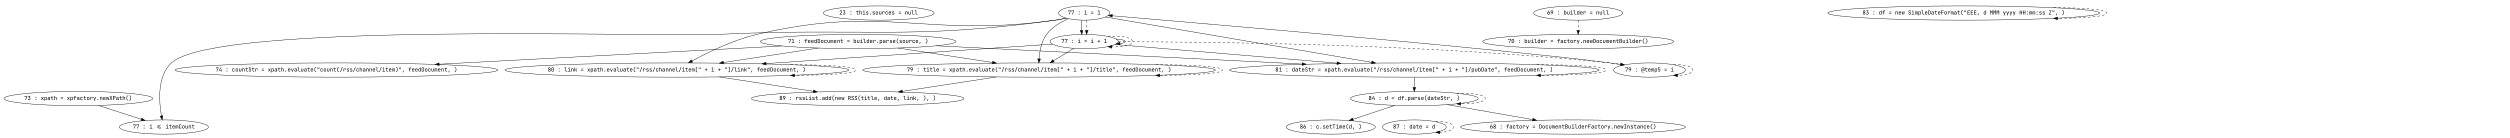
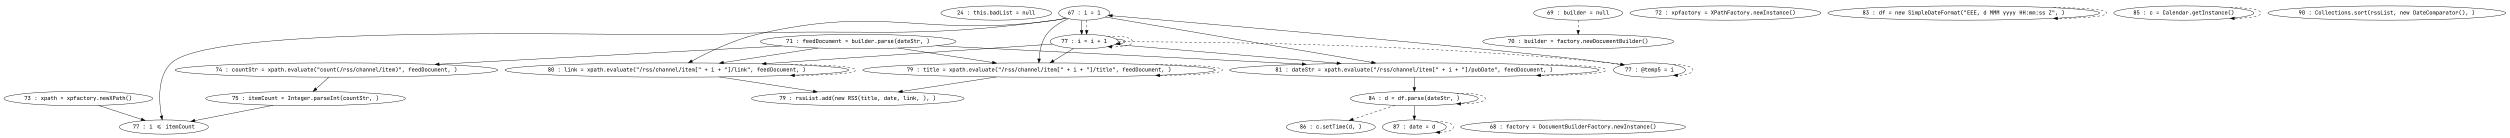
(879, 13) -> none
none -> (996, 13)
(1084, 13) -> (1084, 13)
none -> (1725, 13)
none -> (2184, 13)
none -> (2387, 13)
(858, 42) -> (858, 42)
(1649, 70) -> (1649, 70)
none -> (306, 99)
(858, 99) -> (858, 99)
(1374, 112) -> (1374, 112)
(1490, 112) -> (1414, 111)
